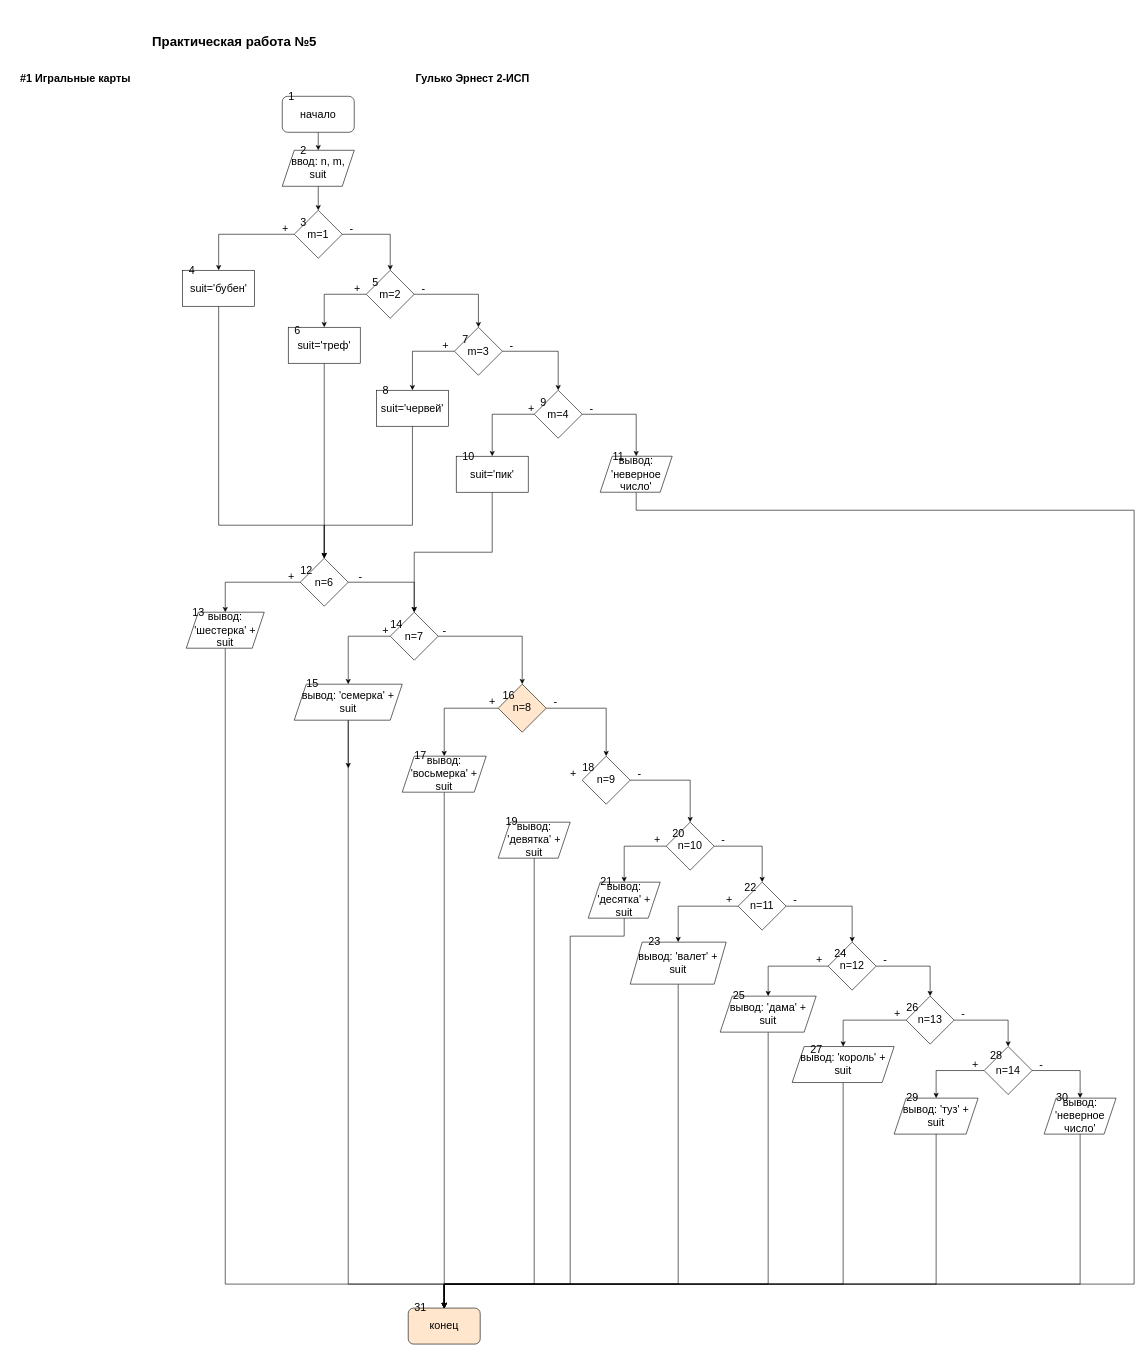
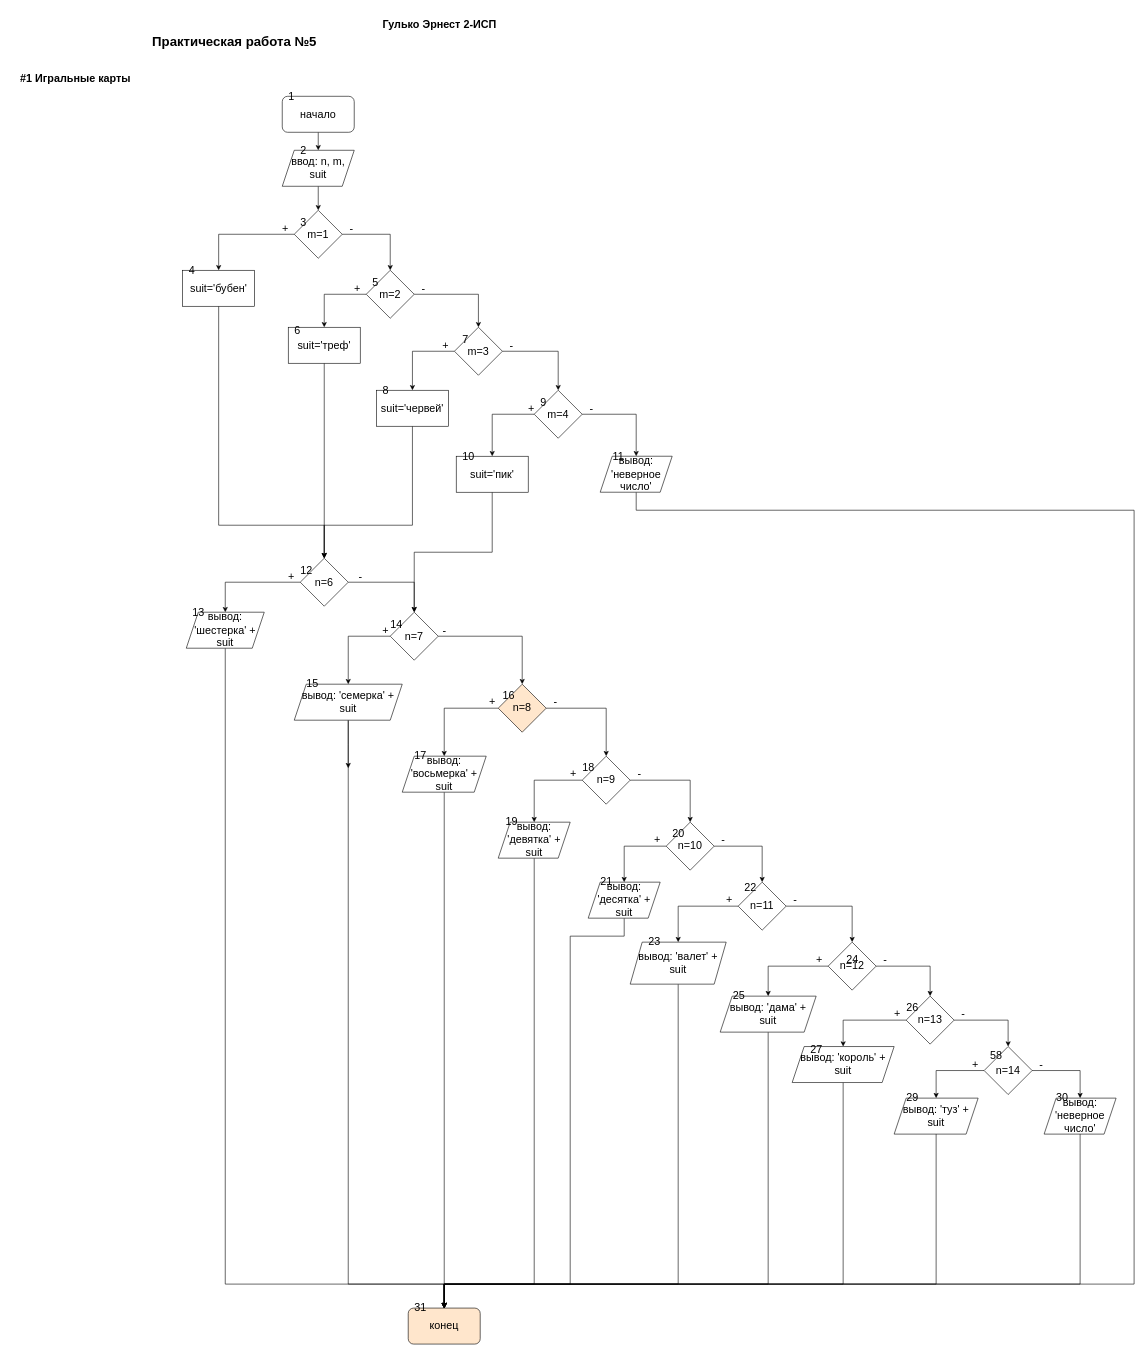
(473, 78) -> (440, 24)
none -> (534, 780)
(840, 954) -> (852, 960)
(997, 1056) -> (997, 1056)
